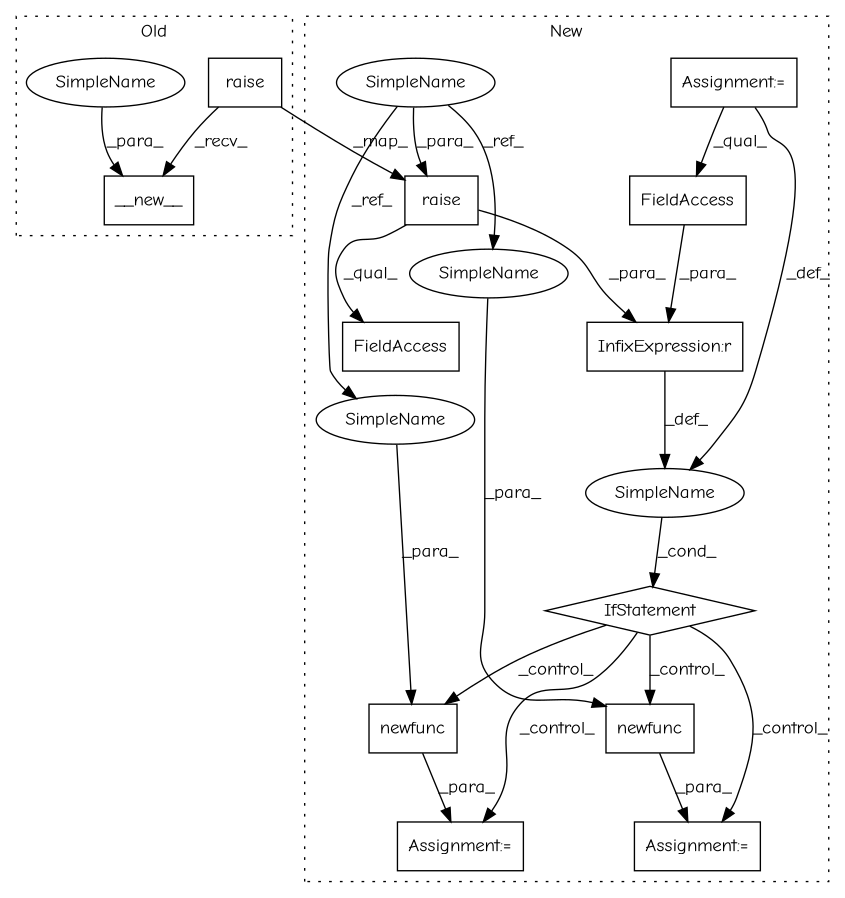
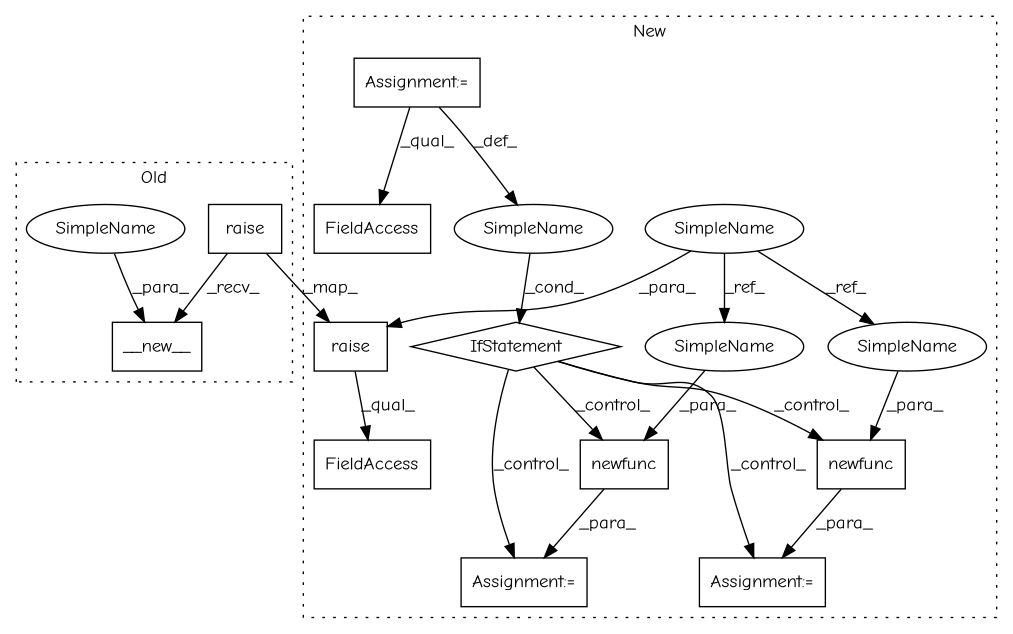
(665, 347) -> none
